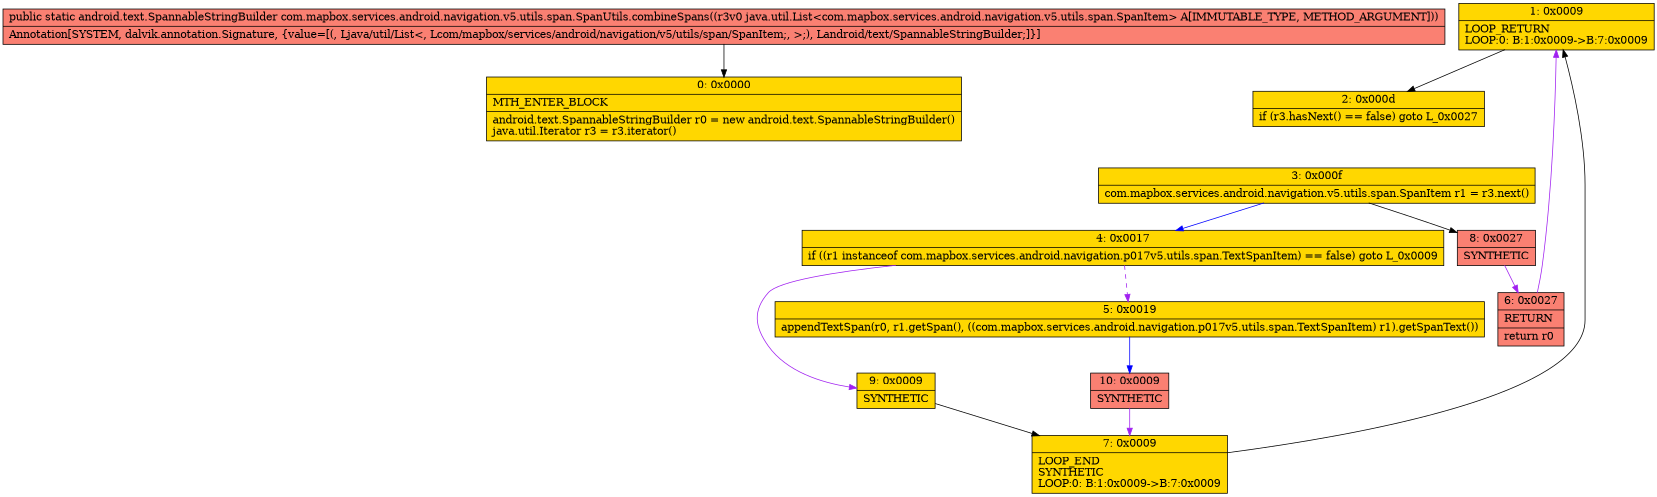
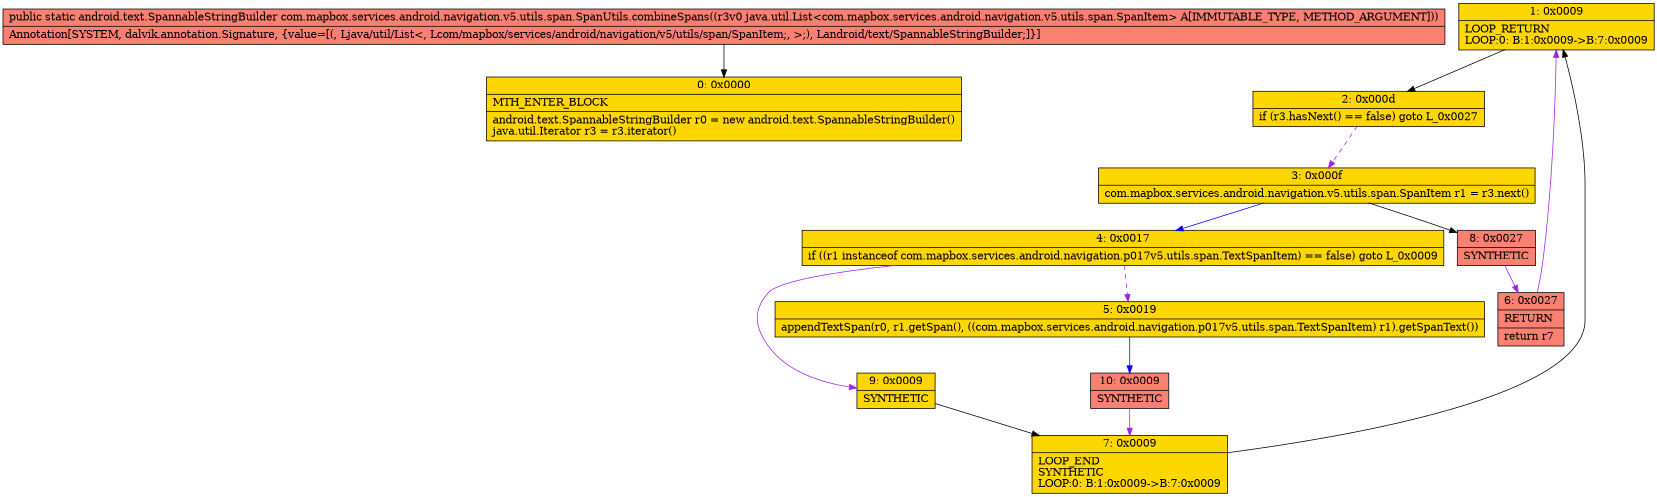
none -> (1345, 144)
(1529, 337) -> (1529, 337)
